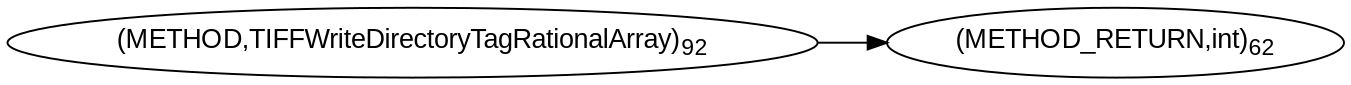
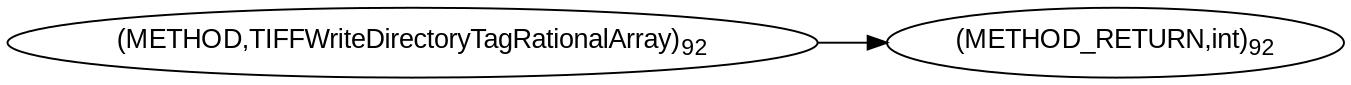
(1262, 40) -> (1262, 40)
